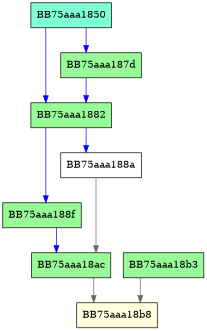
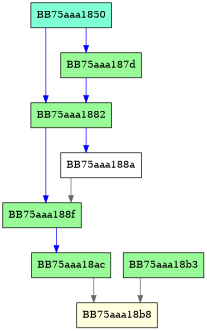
(96, 212) -> (71, 187)
